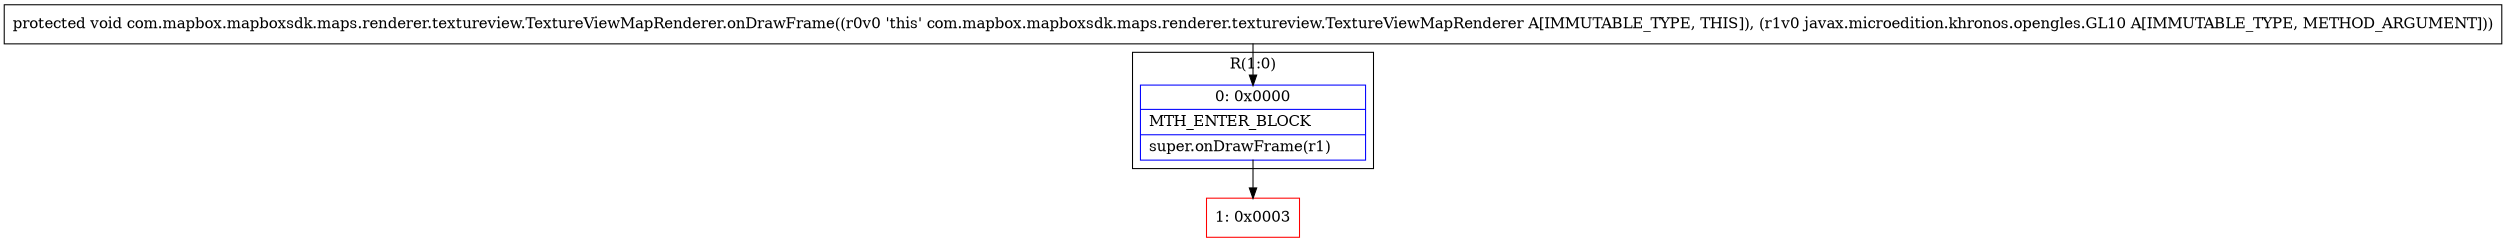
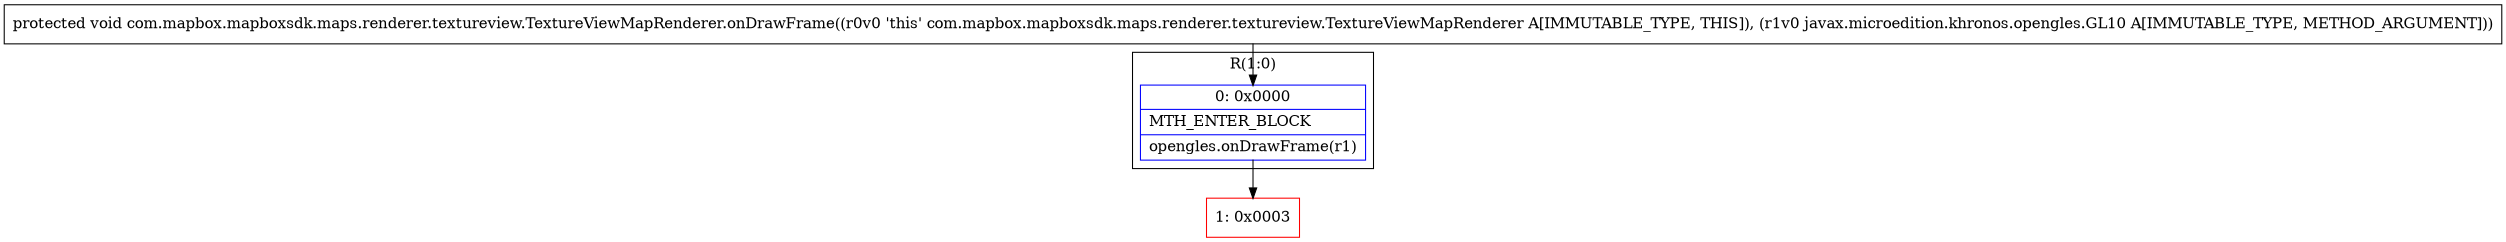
(1240, 147) -> (1253, 147)
